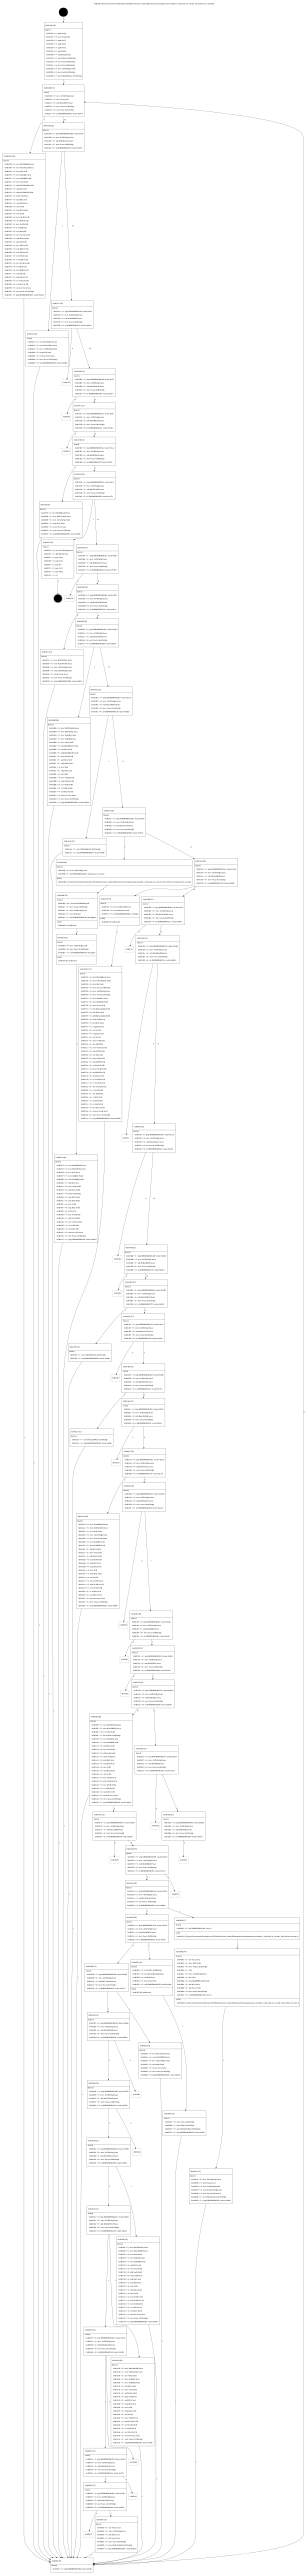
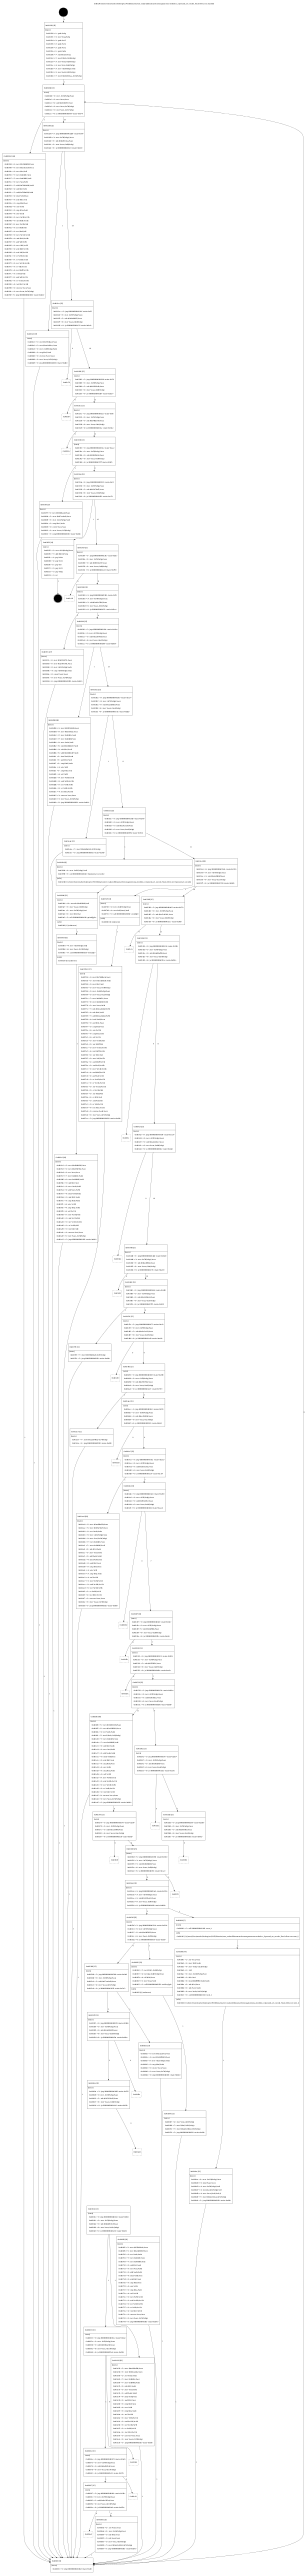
(108, 2152) -> none
